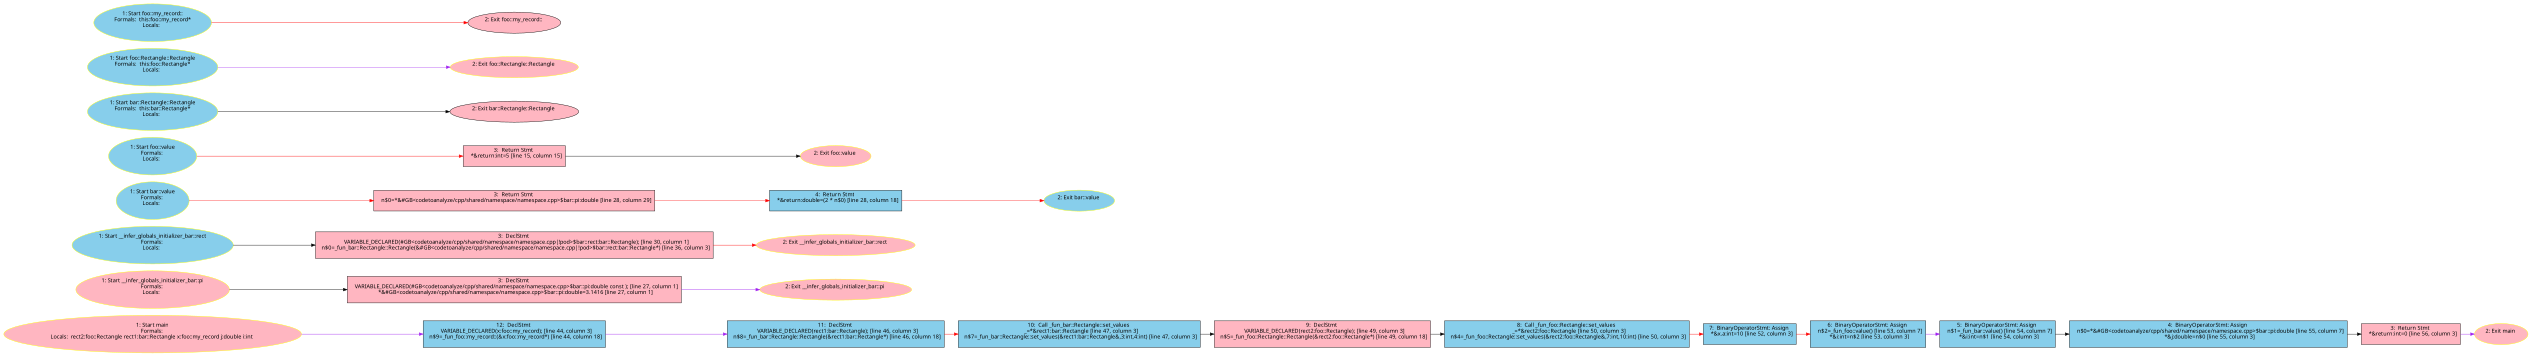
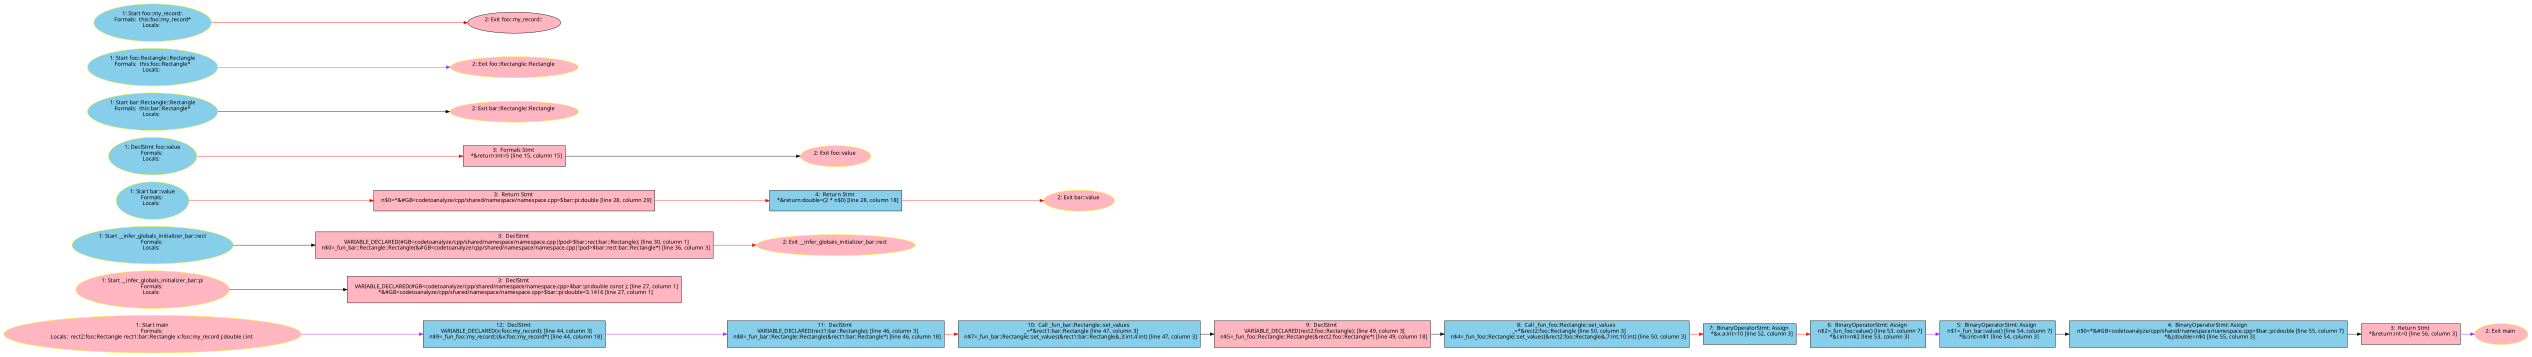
(514, 112) -> (514, 112)
(153, 156) -> (153, 156)
(514, 156) -> (514, 156)
(1079, 201) -> (1079, 201)
(836, 290) -> none
